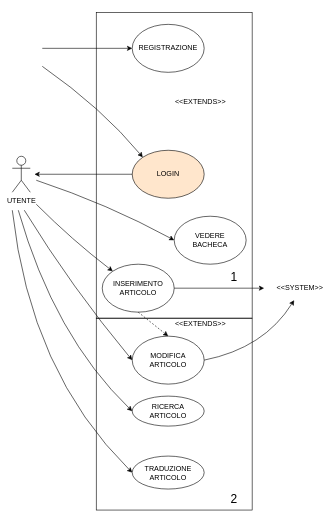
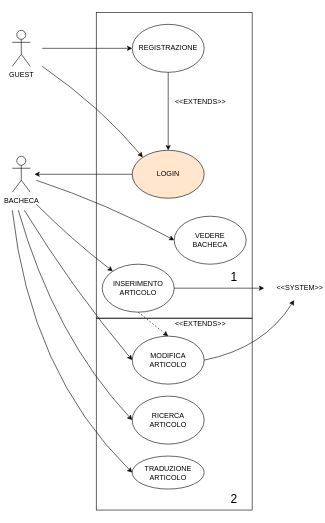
none -> (21, 48)
none -> (168, 144)
(22, 201) -> (22, 201)
(168, 411) -> (168, 420)
